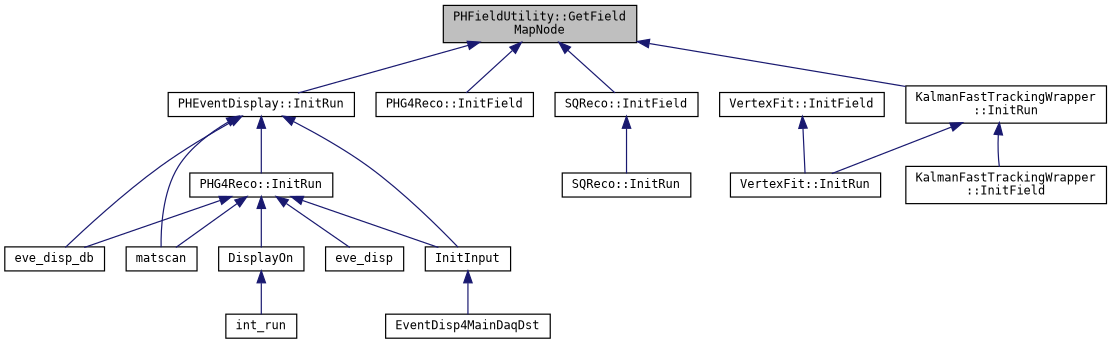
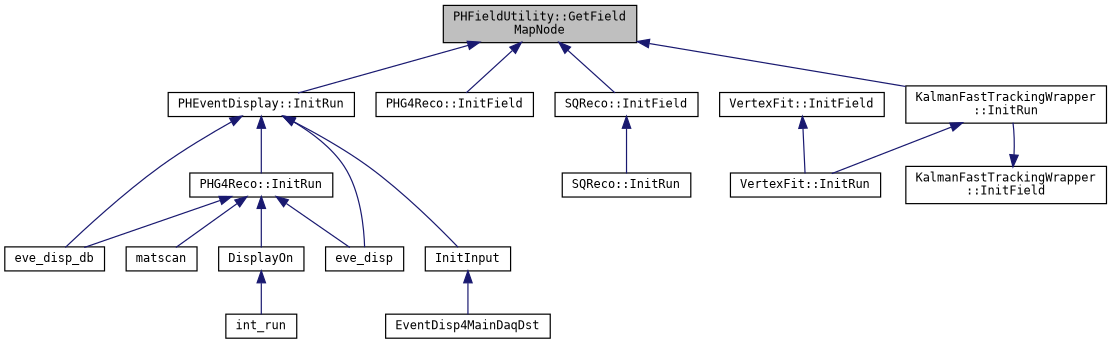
(998, 151) -> (1014, 139)
(174, 174) -> (348, 174)
(371, 224) -> none
